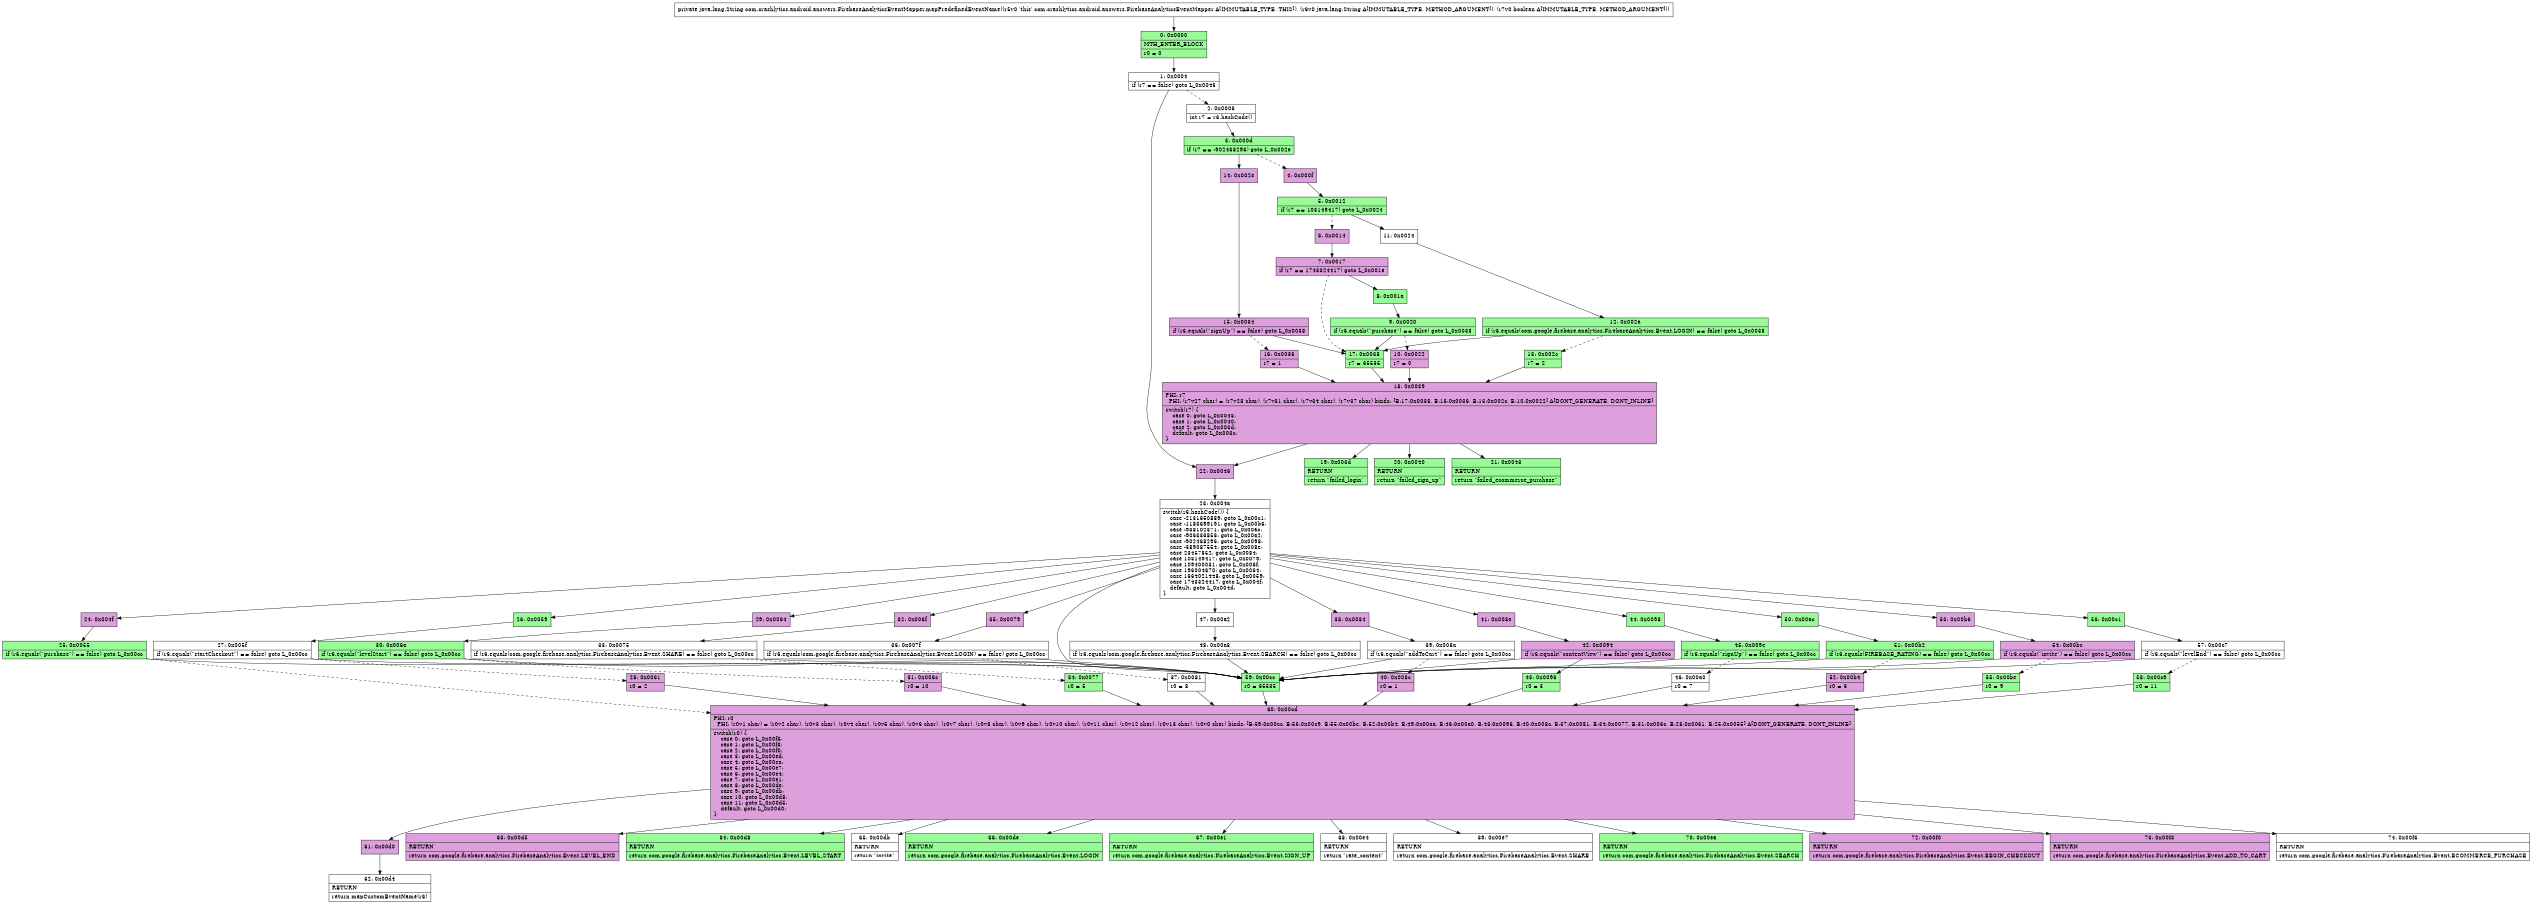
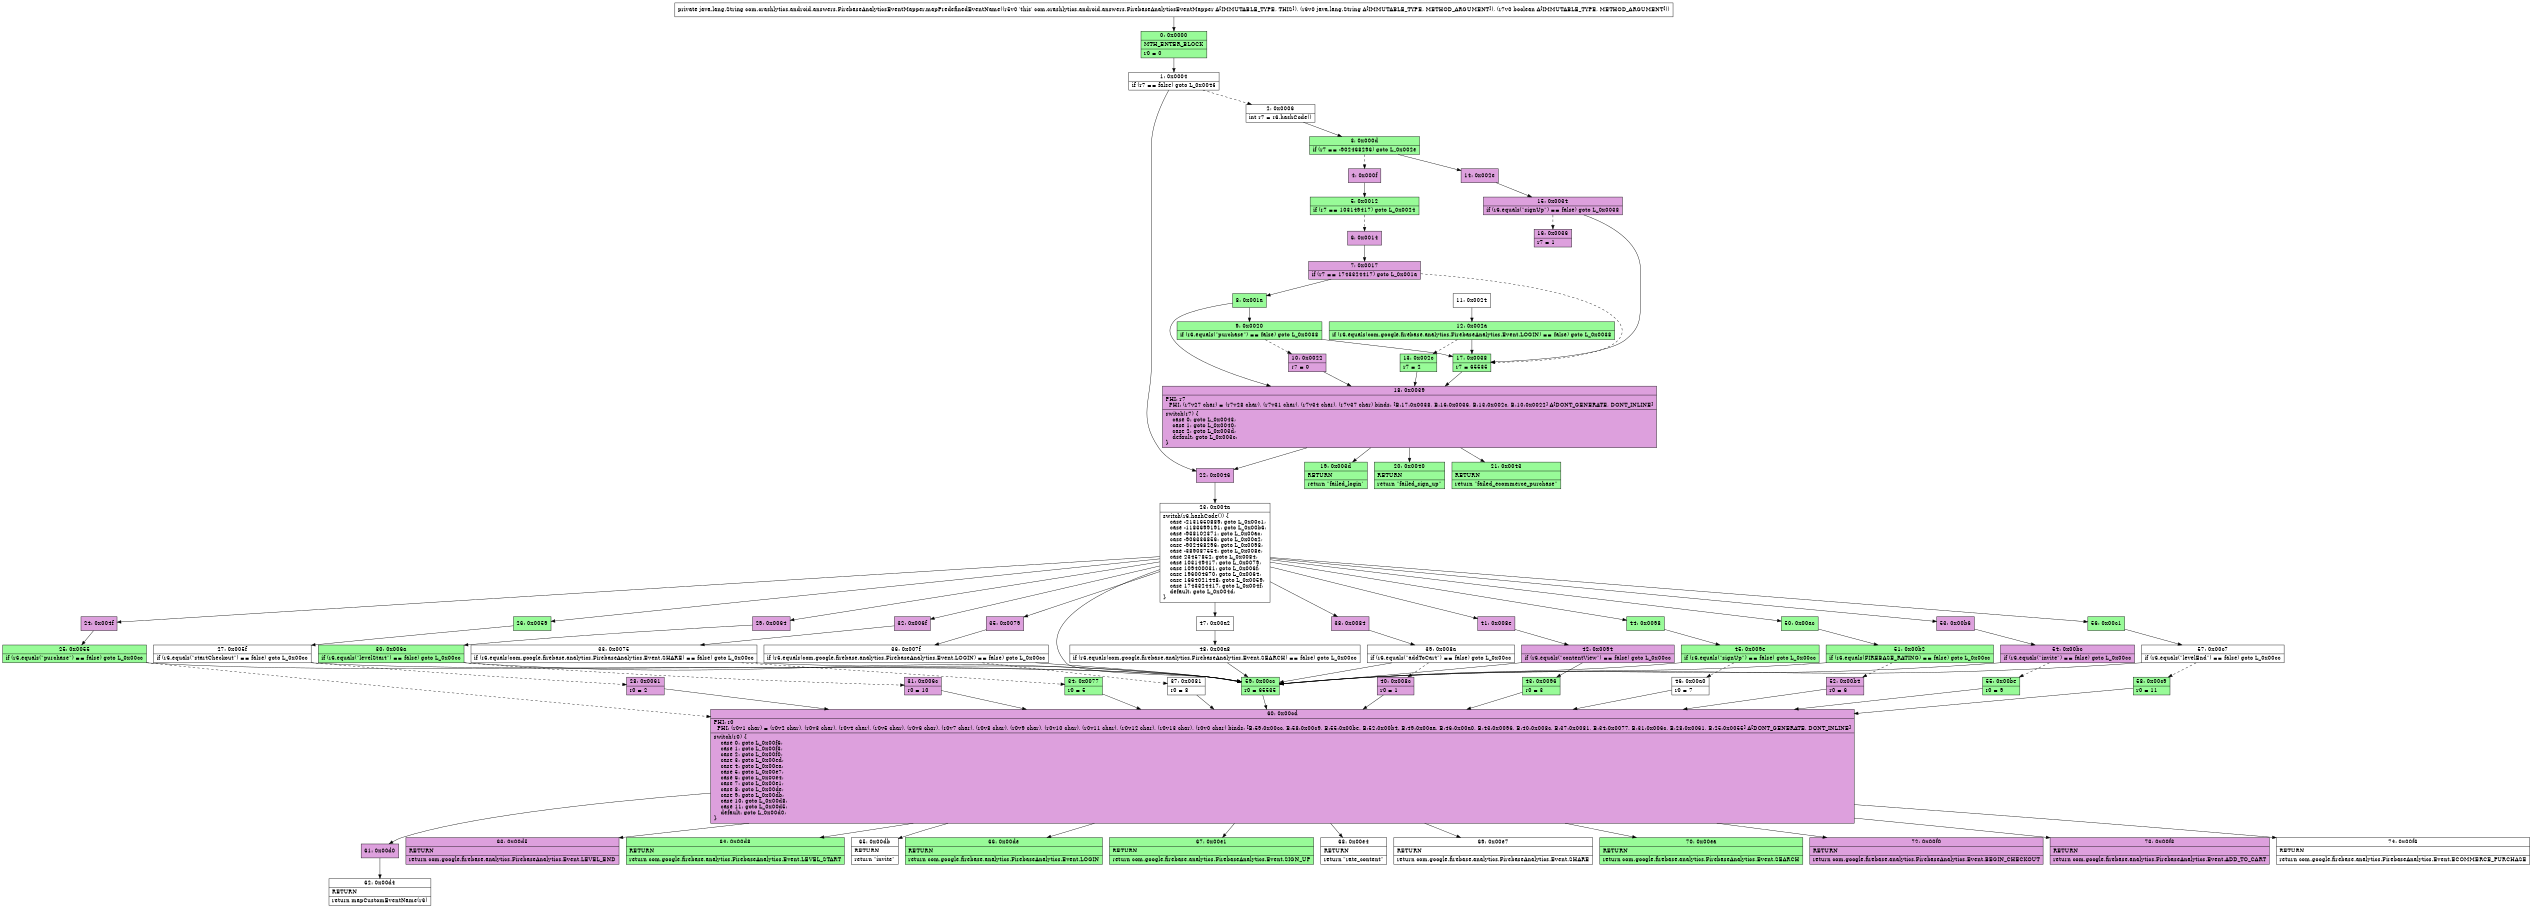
(1366, 221) -> none
(1315, 374) -> (1181, 348)
